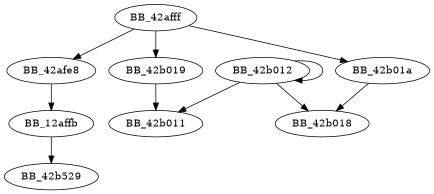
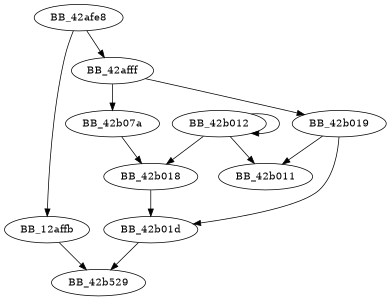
(107, 42) -> (94, 41)
(383, 71) -> (113, 124)
none -> (151, 230)
